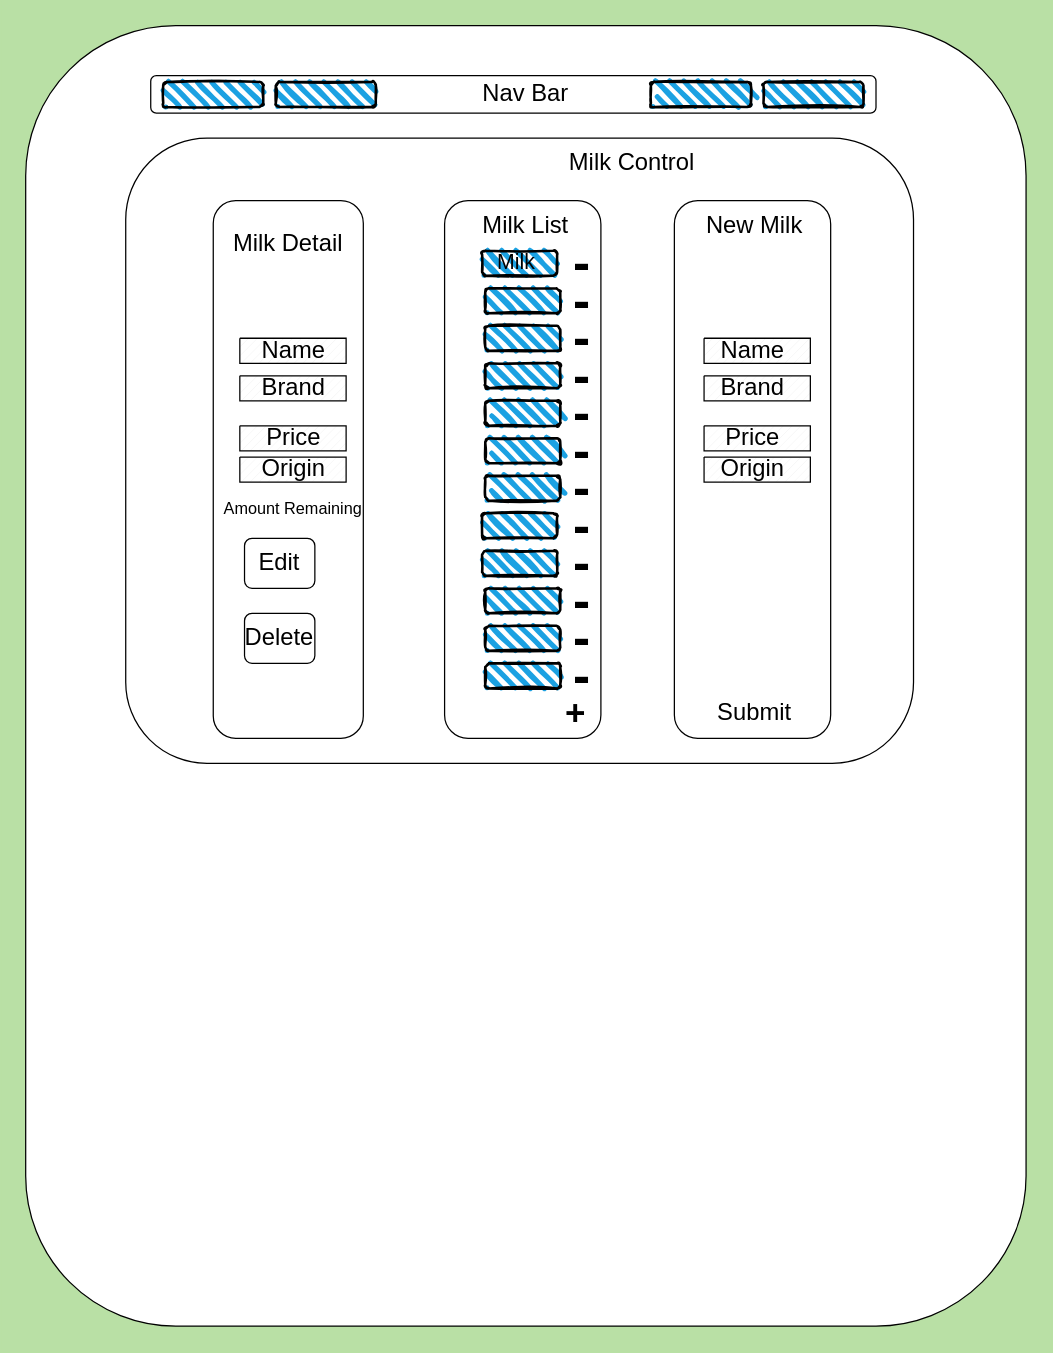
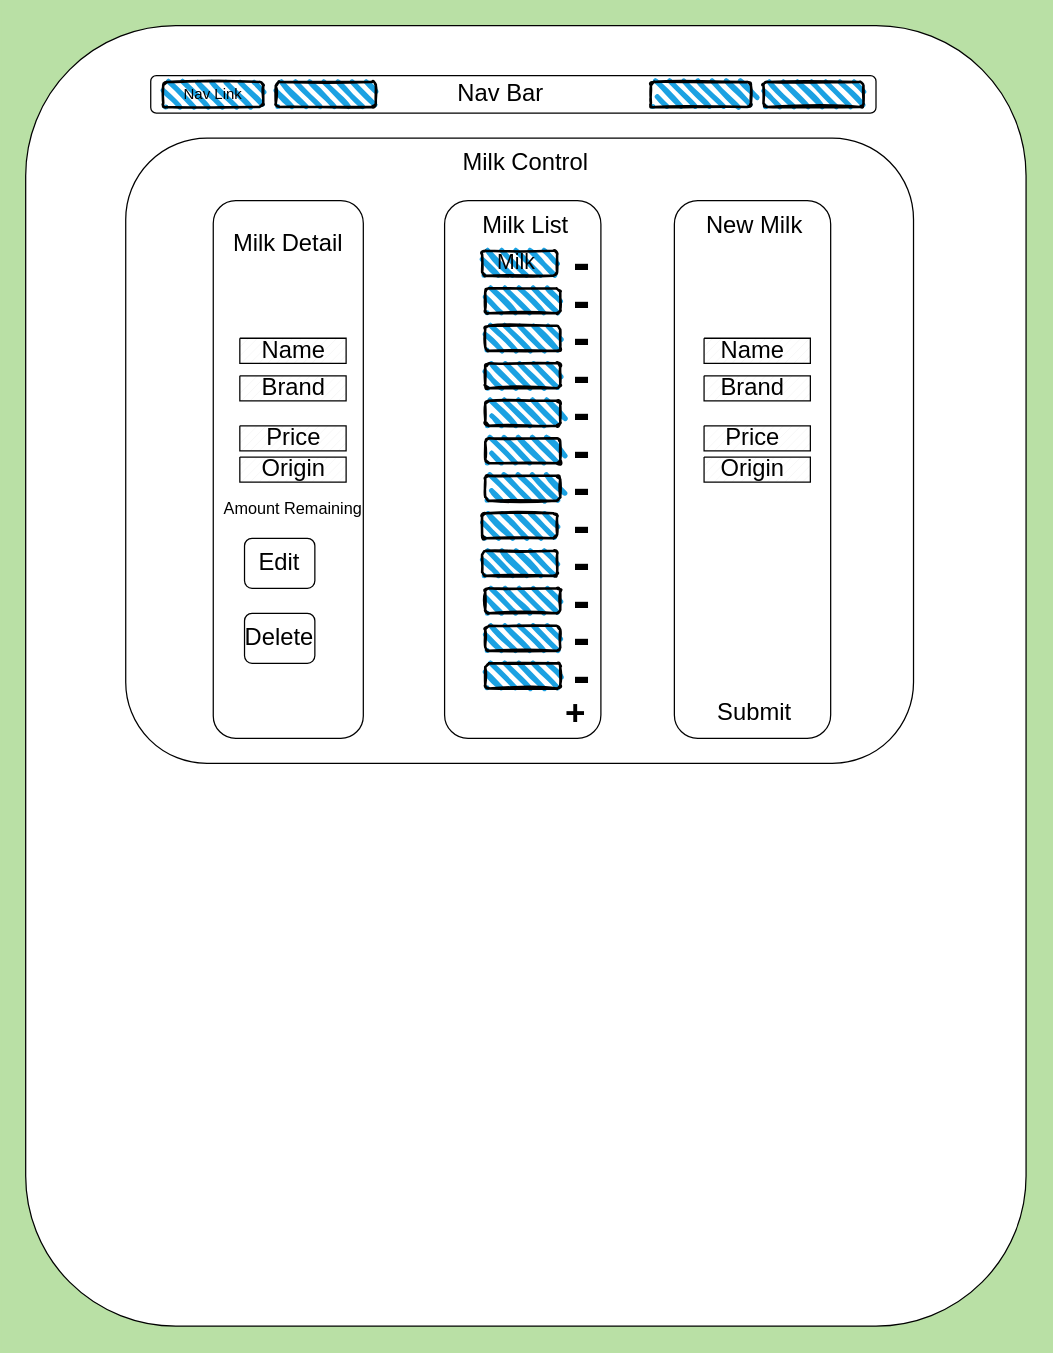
none -> (213, 94)
(526, 94) -> (501, 94)
(632, 163) -> (526, 163)
